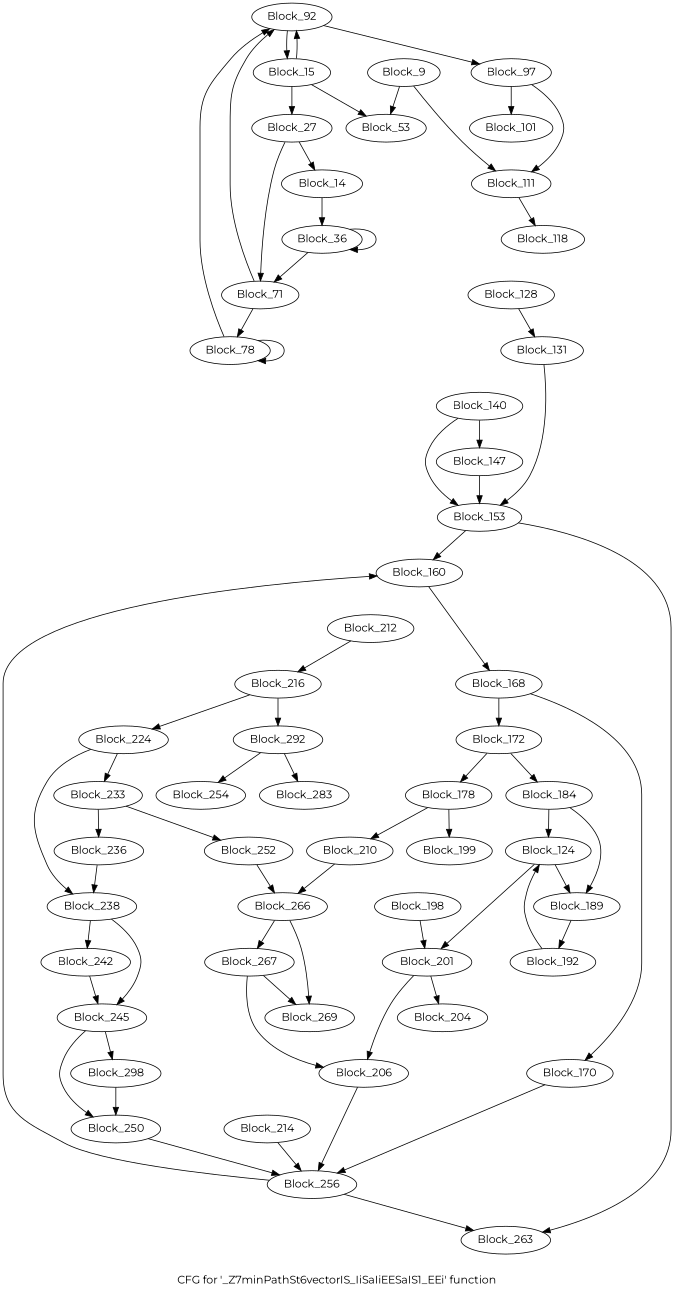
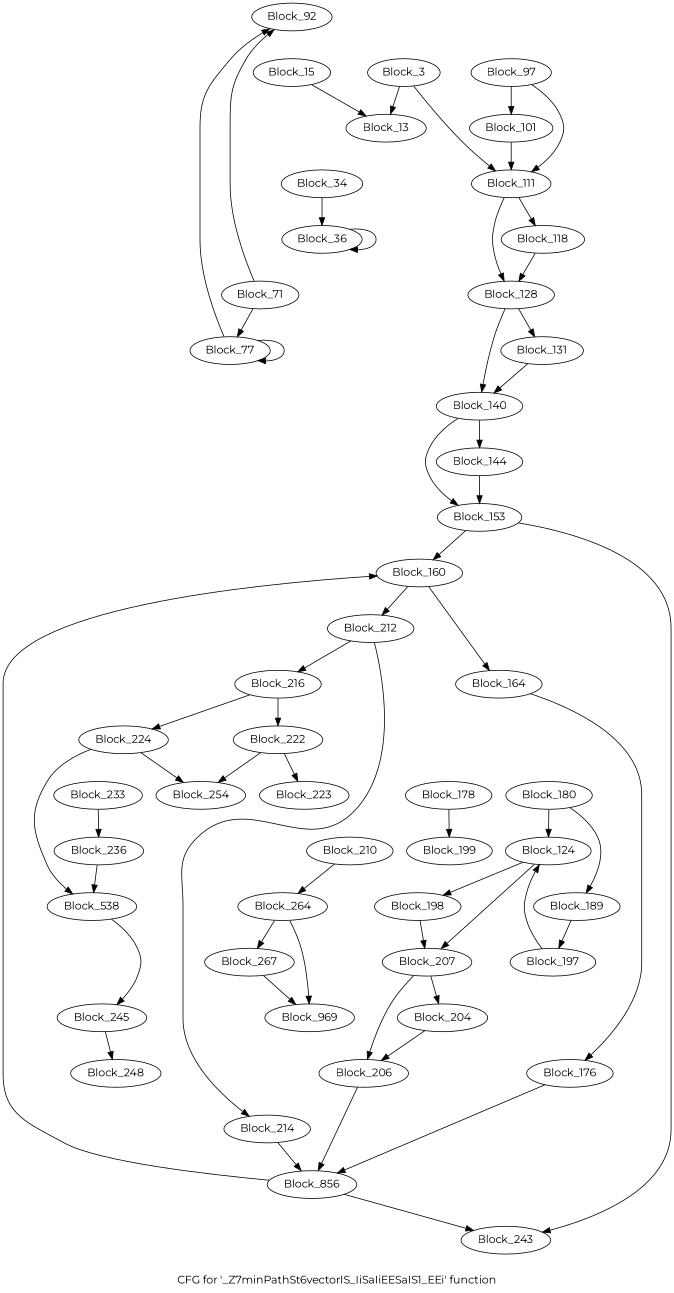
(287, 41) -> none
(398, 44) -> none
(297, 49) -> none
(404, 73) -> (404, 73)
(292, 128) -> none
(386, 128) -> (386, 128)
none -> (511, 152)
(322, 184) -> (322, 184)
none -> (493, 235)
none -> (529, 264)
(294, 265) -> none
none -> (492, 346)
(230, 351) -> (230, 351)
(542, 438) -> (514, 376)
(480, 462) -> (480, 462)
none -> (398, 598)
(499, 684) -> (499, 684)
(278, 740) -> (278, 740)
(499, 740) -> none
(113, 764) -> (159, 765)
(304, 795) -> (304, 795)
(549, 795) -> (549, 795)
(403, 821) -> none
none -> (216, 825)
(249, 851) -> none
(561, 875) -> (487, 877)
(92, 907) -> (92, 907)
(283, 907) -> (283, 907)
(86, 962) -> none
(427, 962) -> (427, 962)
(553, 962) -> (553, 962)
(310, 1018) -> (310, 1018)
(261, 1036) -> (406, 1043)
(116, 1073) -> (116, 1073)
(570, 1073) -> (570, 1073)
(116, 1129) -> none
(312, 1185) -> (312, 1185)
(506, 1240) -> (506, 1240)
